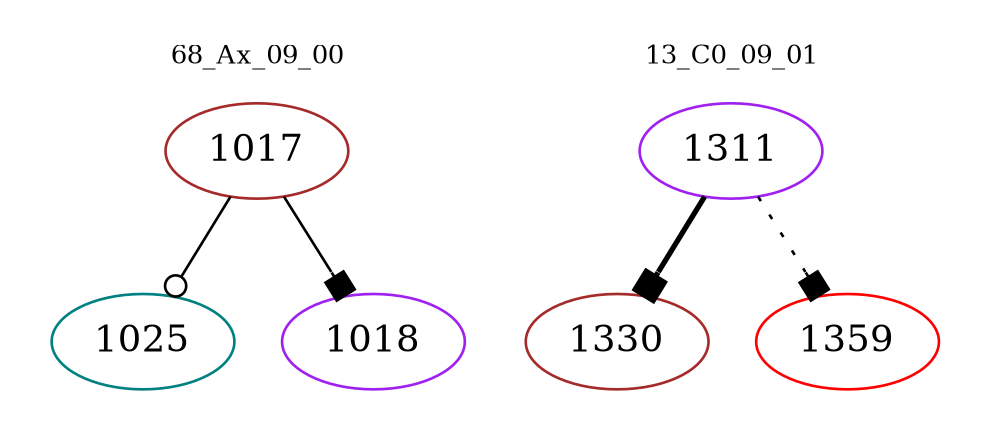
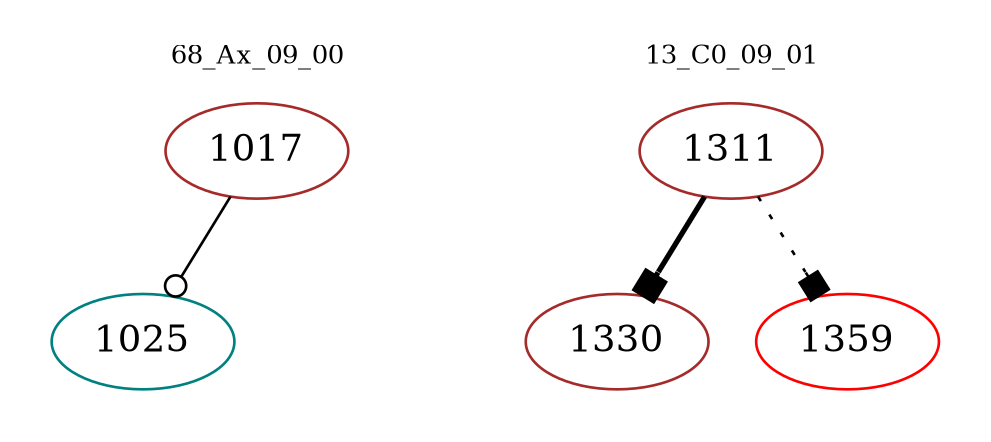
(731, 151) -> (731, 151)
(373, 342) -> none
